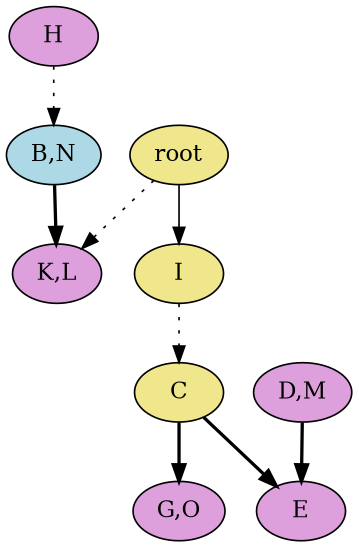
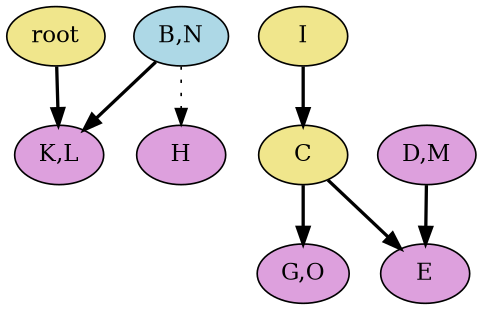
(54, 88) -> (181, 88)
(179, 206) -> none
(124, 209) -> (57, 88)
(179, 325) -> (303, 88)
